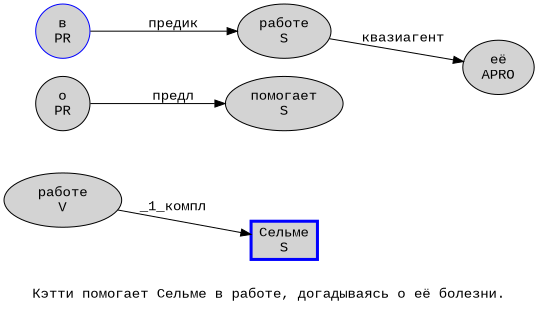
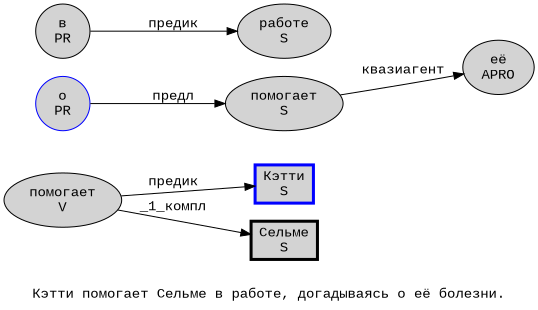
(63, 31) -> (63, 31)
(391, 49) -> (397, 86)
(63, 104) -> (63, 104)
none -> (284, 184)
(63, 200) -> (63, 200)
(284, 240) -> (284, 240)
